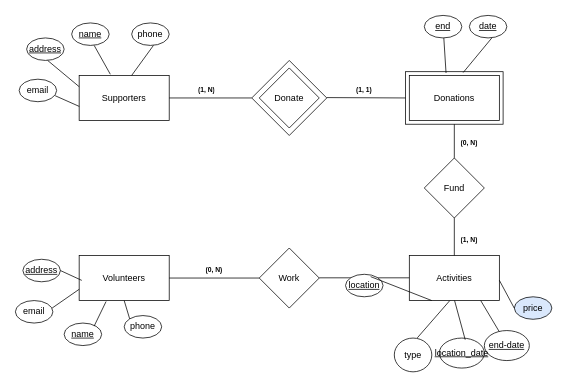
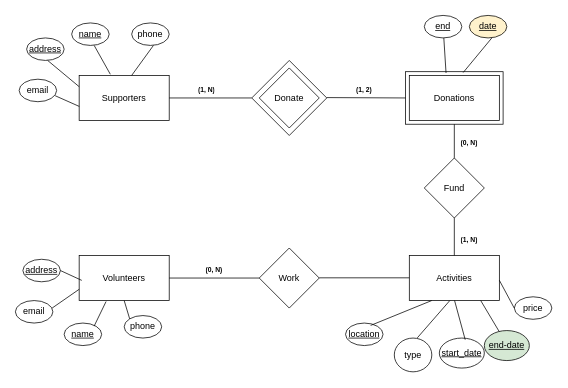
(488, 27) -> (488, 27)
(364, 90) -> (364, 90)
(364, 285) -> (364, 334)
(533, 308) -> (533, 308)
(507, 345) -> (507, 345)
(462, 353) -> (462, 353)
